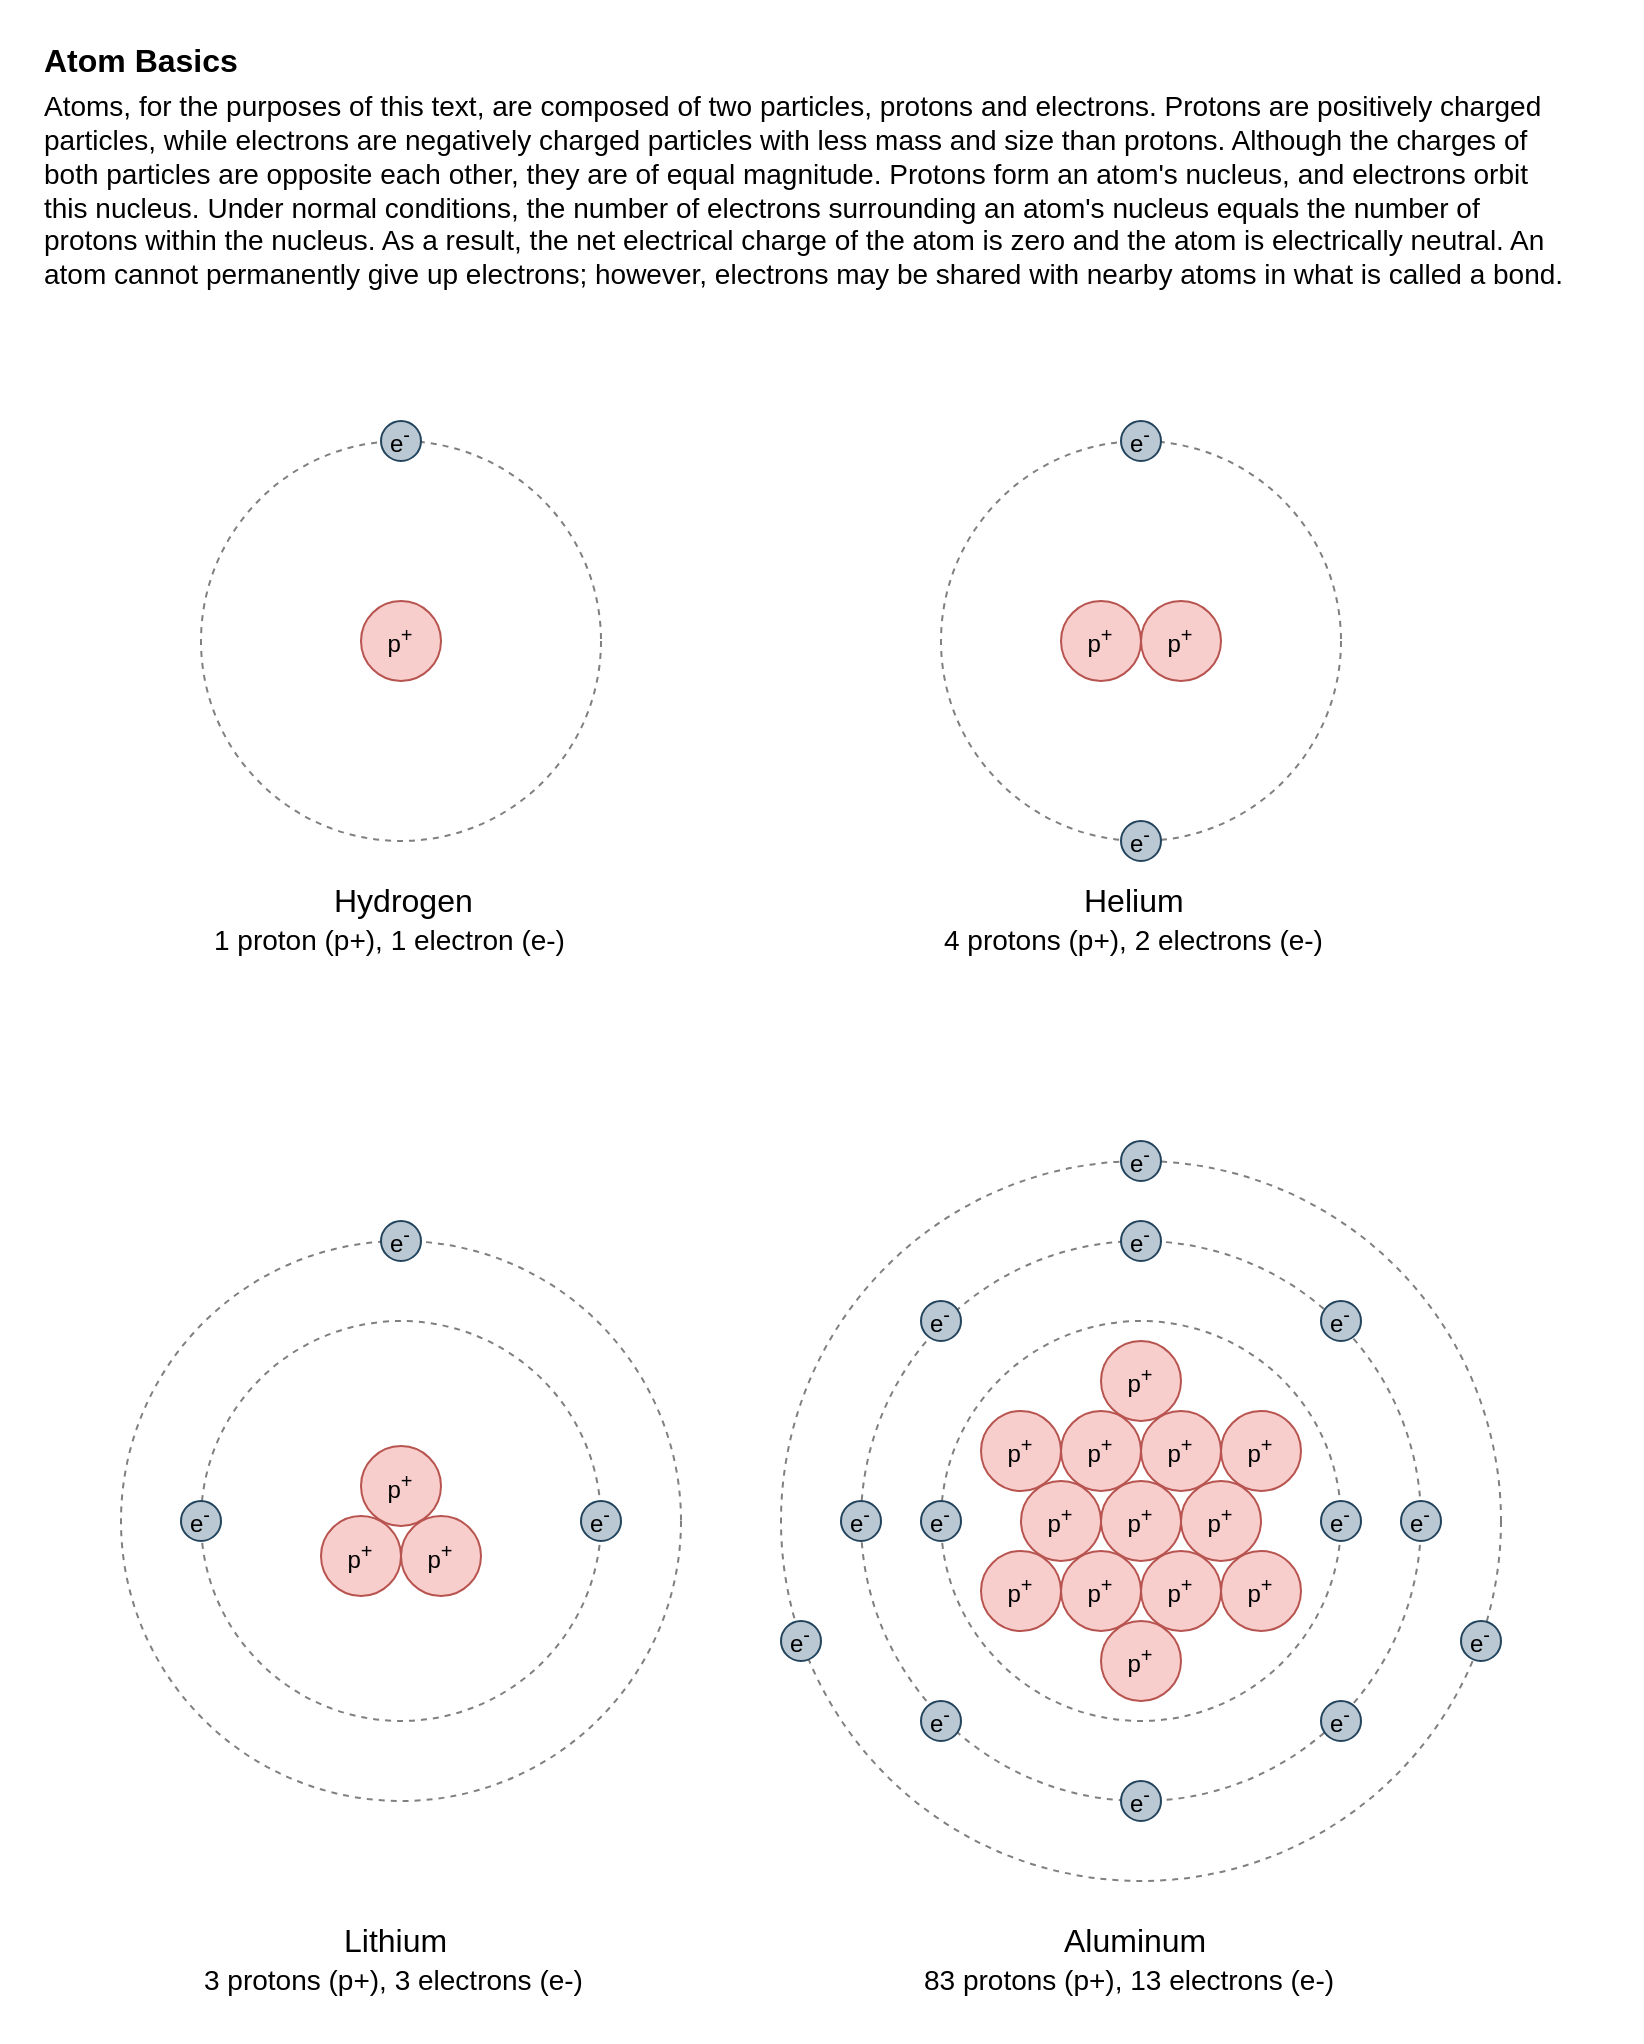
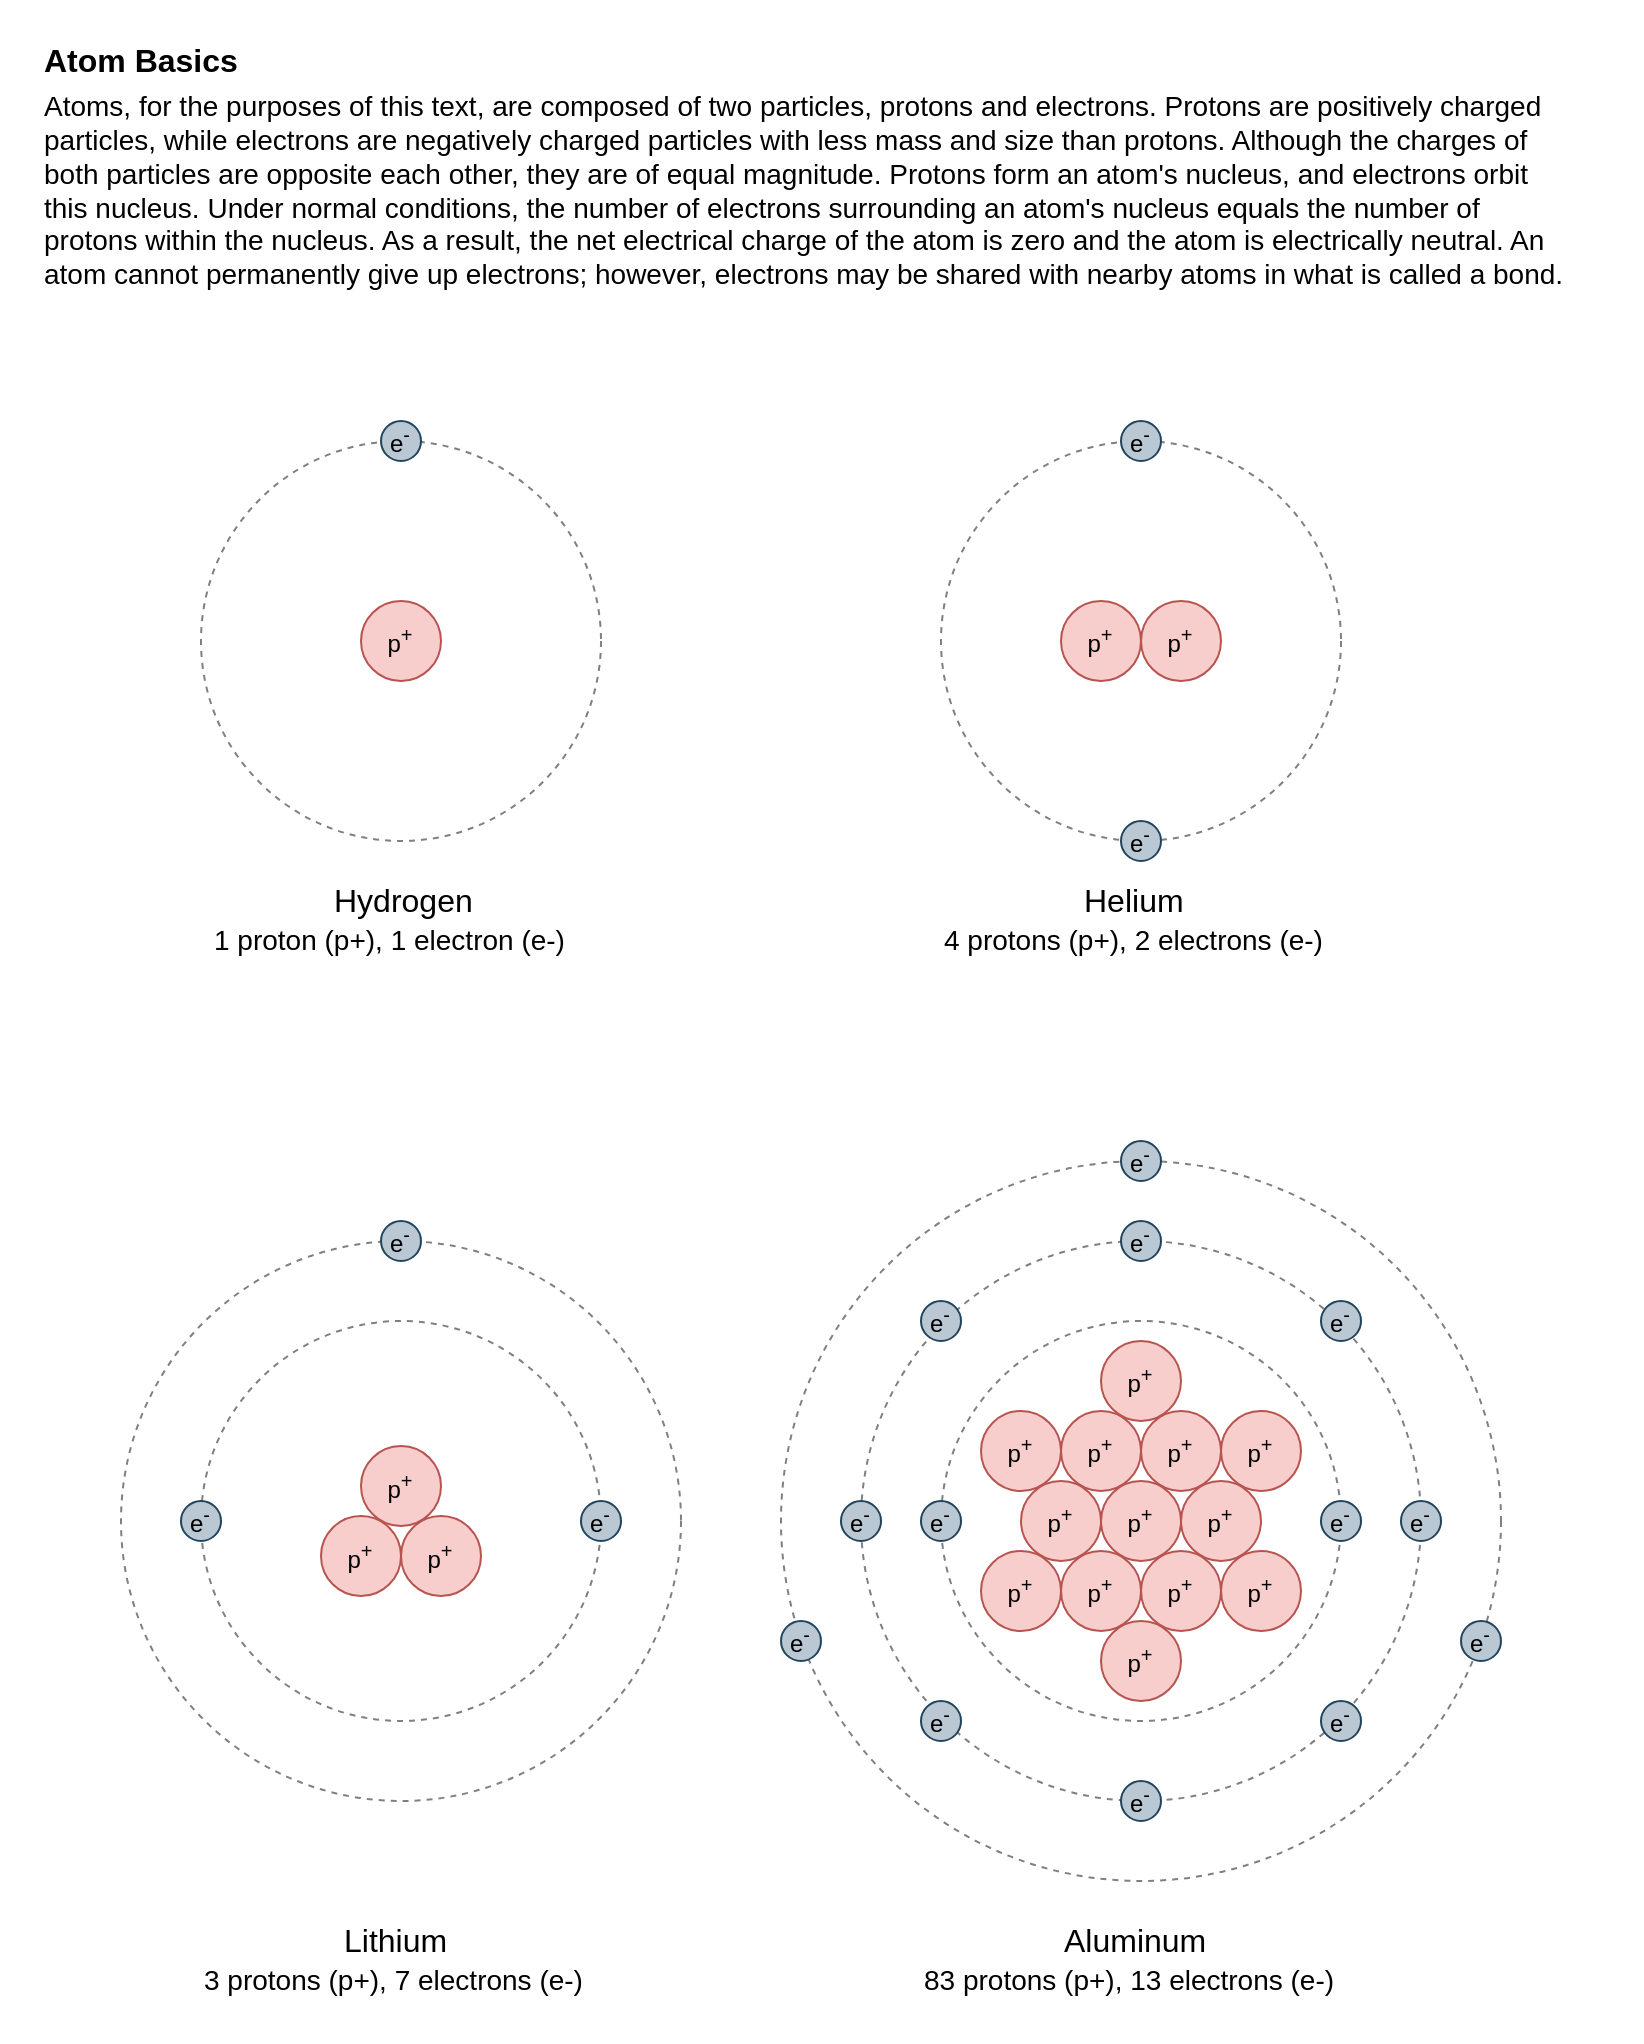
(430, 1981) -> (430, 1981)
